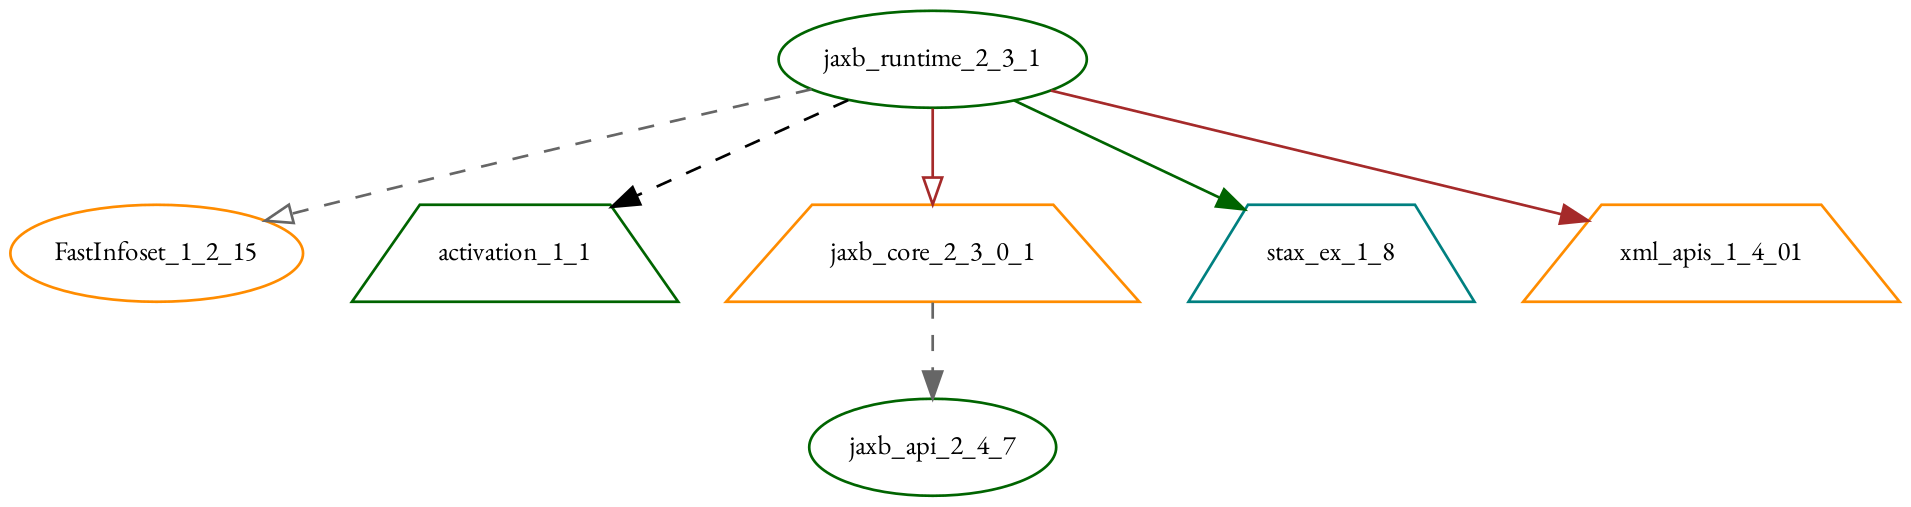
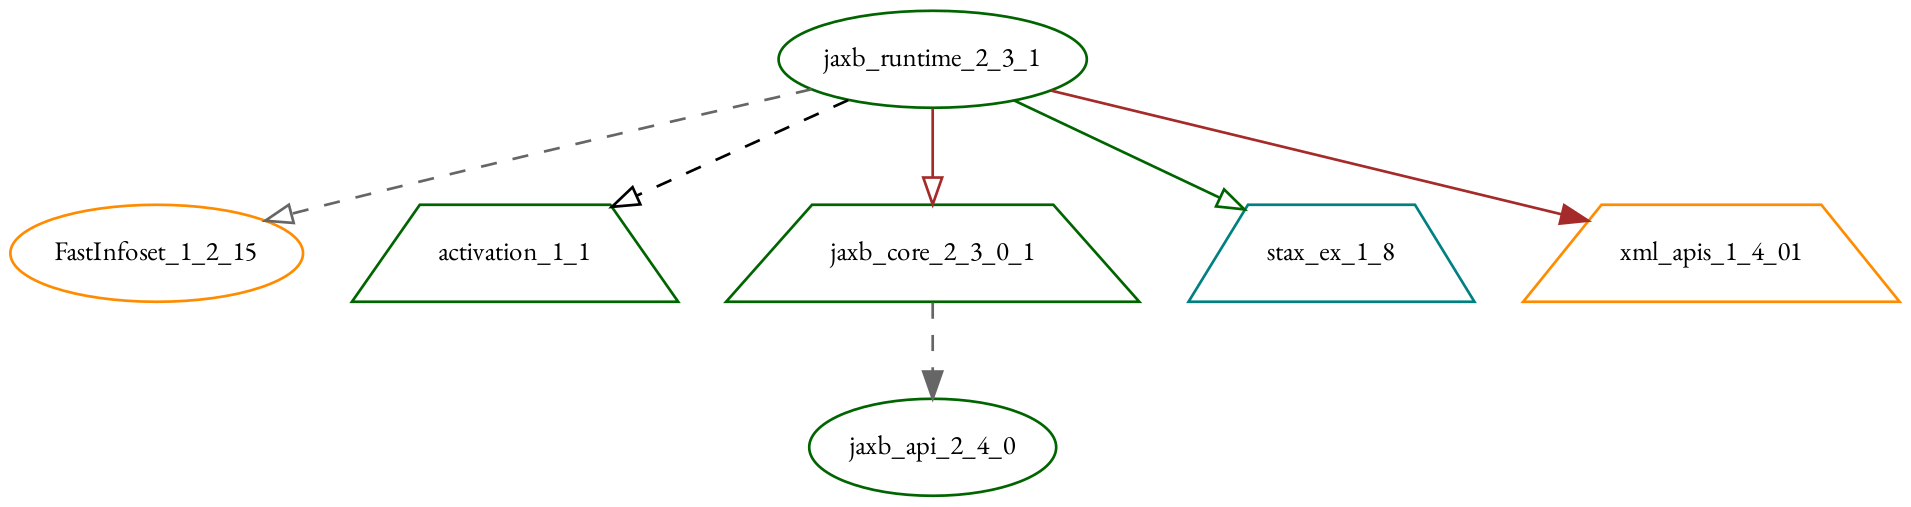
(743, 148) -> (743, 148)
(1117, 149) -> (1117, 149)
(933, 253) -> (933, 253)
(933, 447) -> (933, 447)
